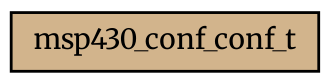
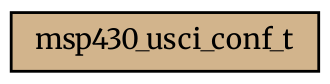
(165, 42) -> (165, 42)
